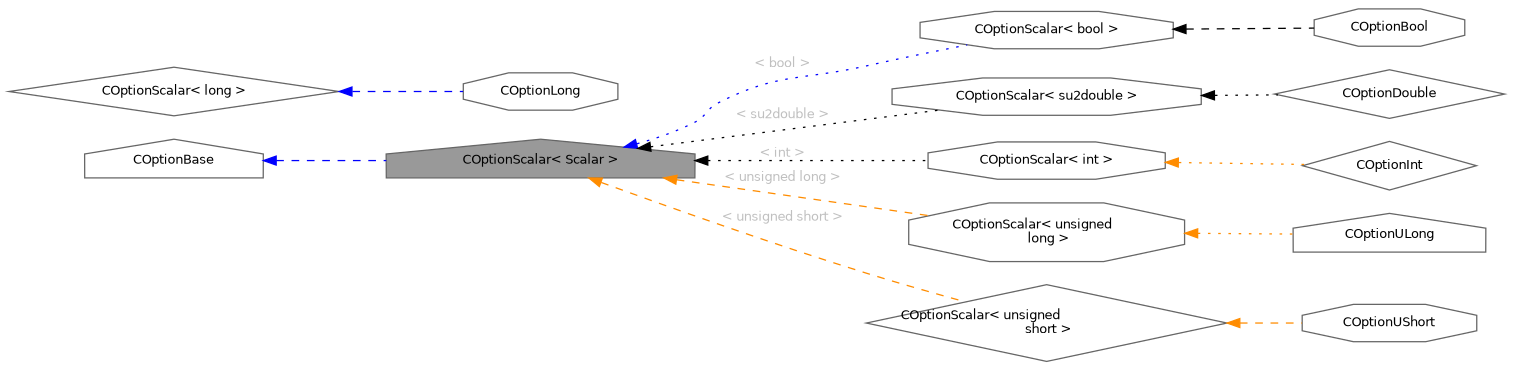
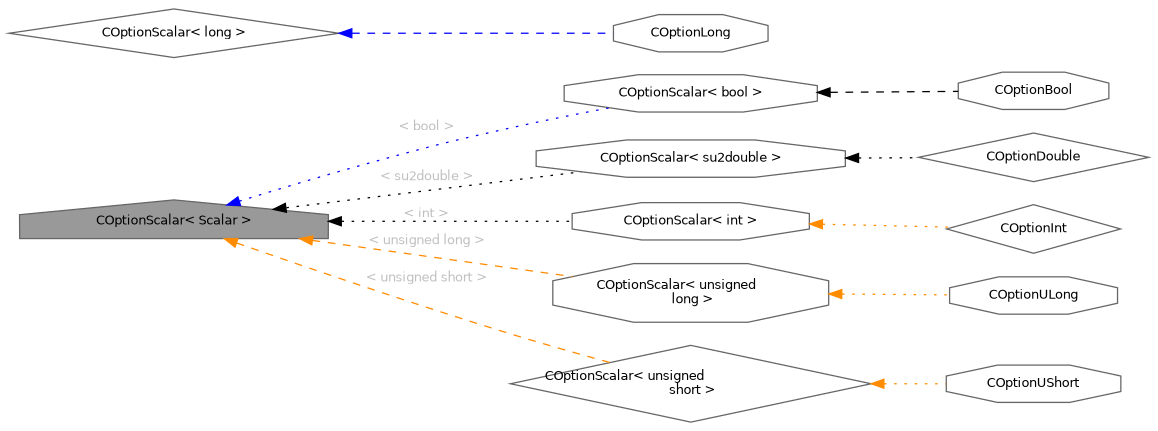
(174, 161) -> none
(1389, 235) -> (1034, 295)
(1271, 323) -> (915, 384)
